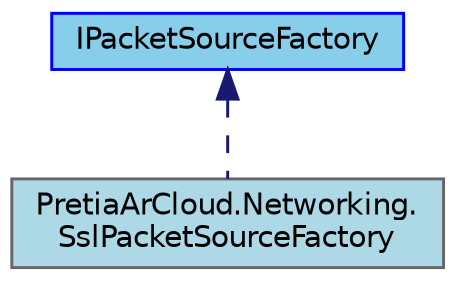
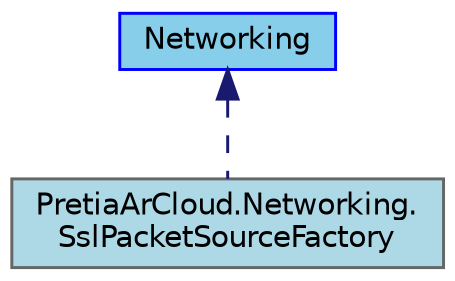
(228, 41) -> (228, 41)
